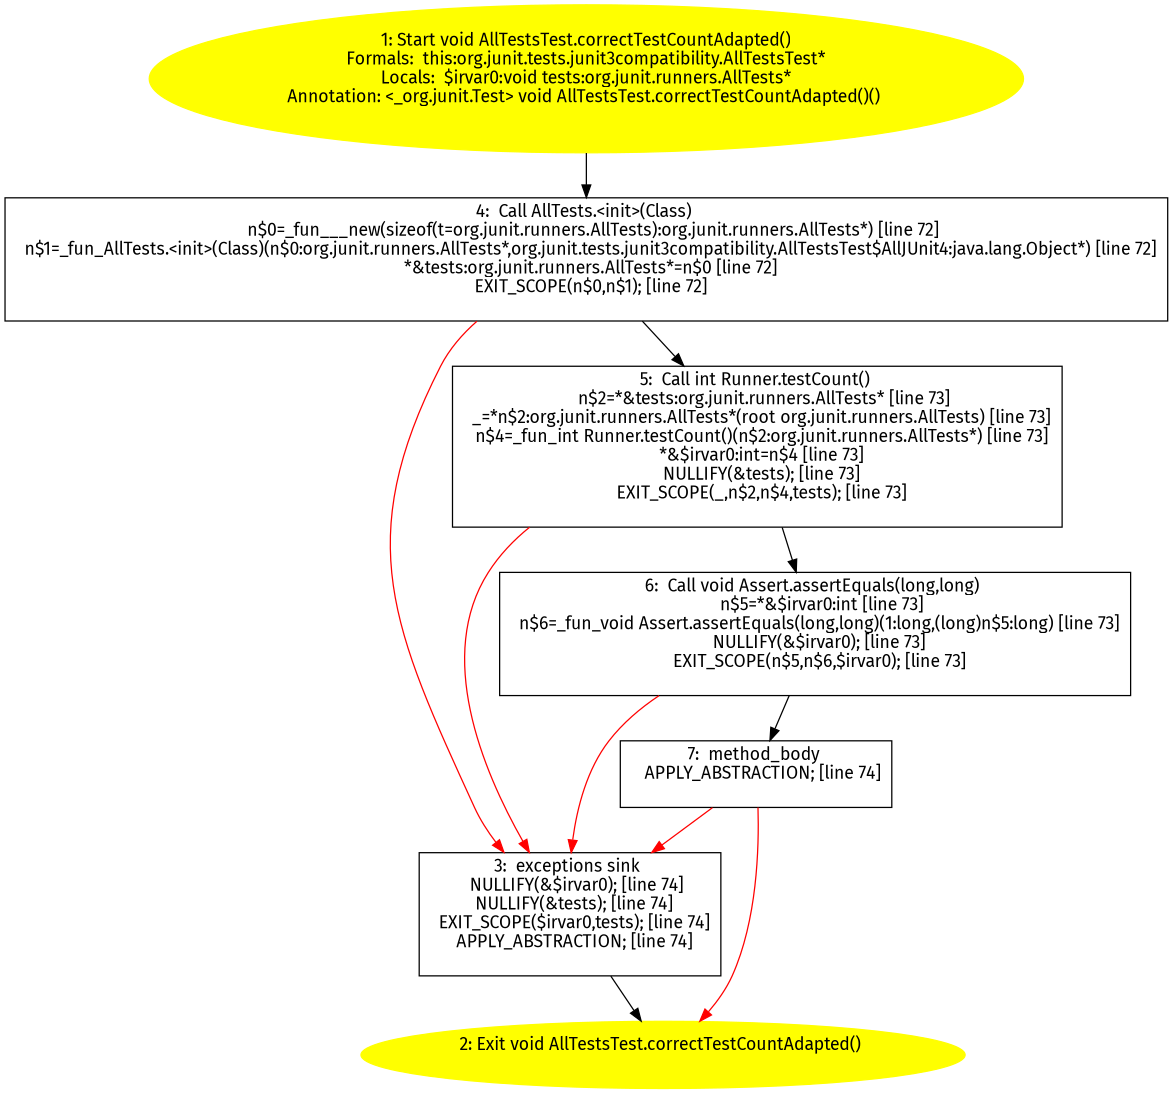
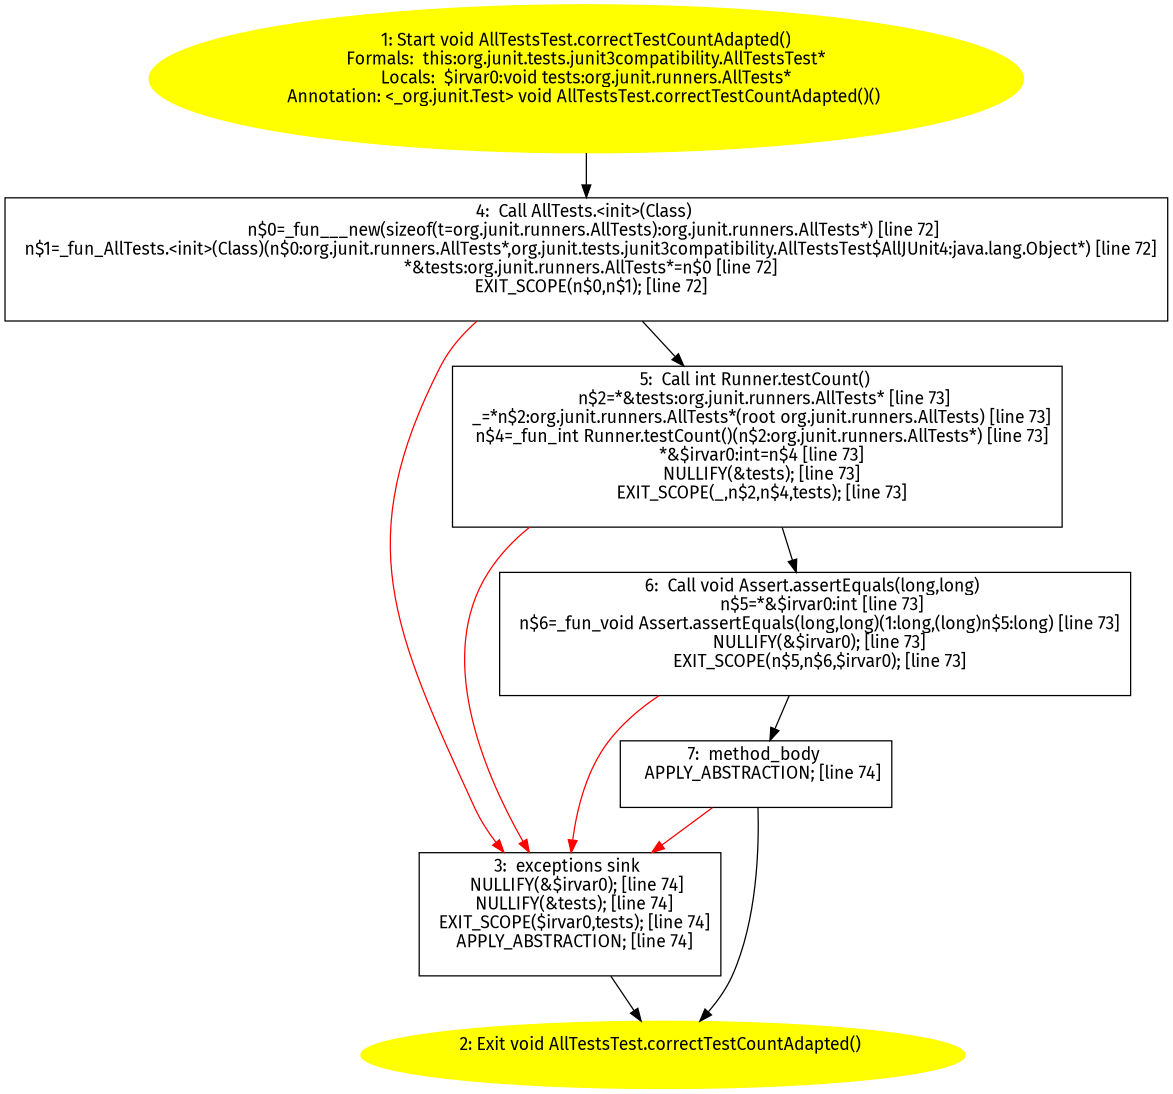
(750, 914) -> (750, 914)
